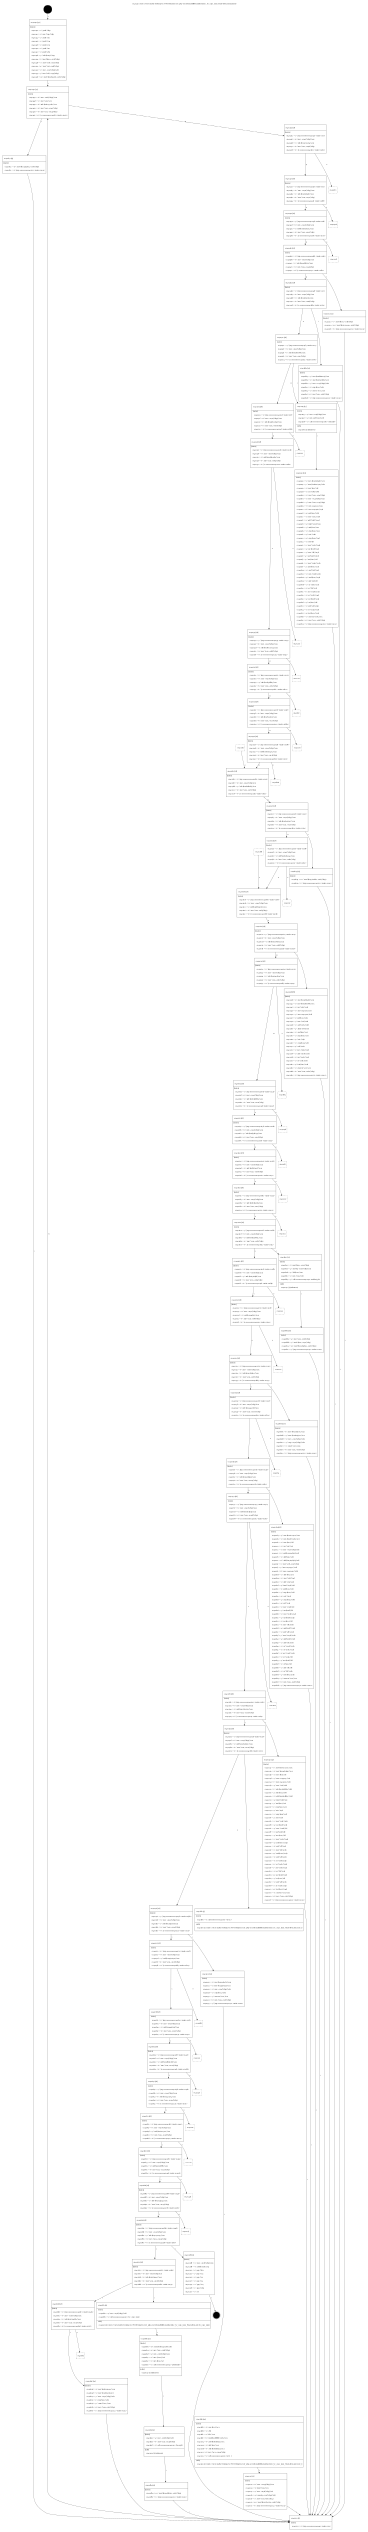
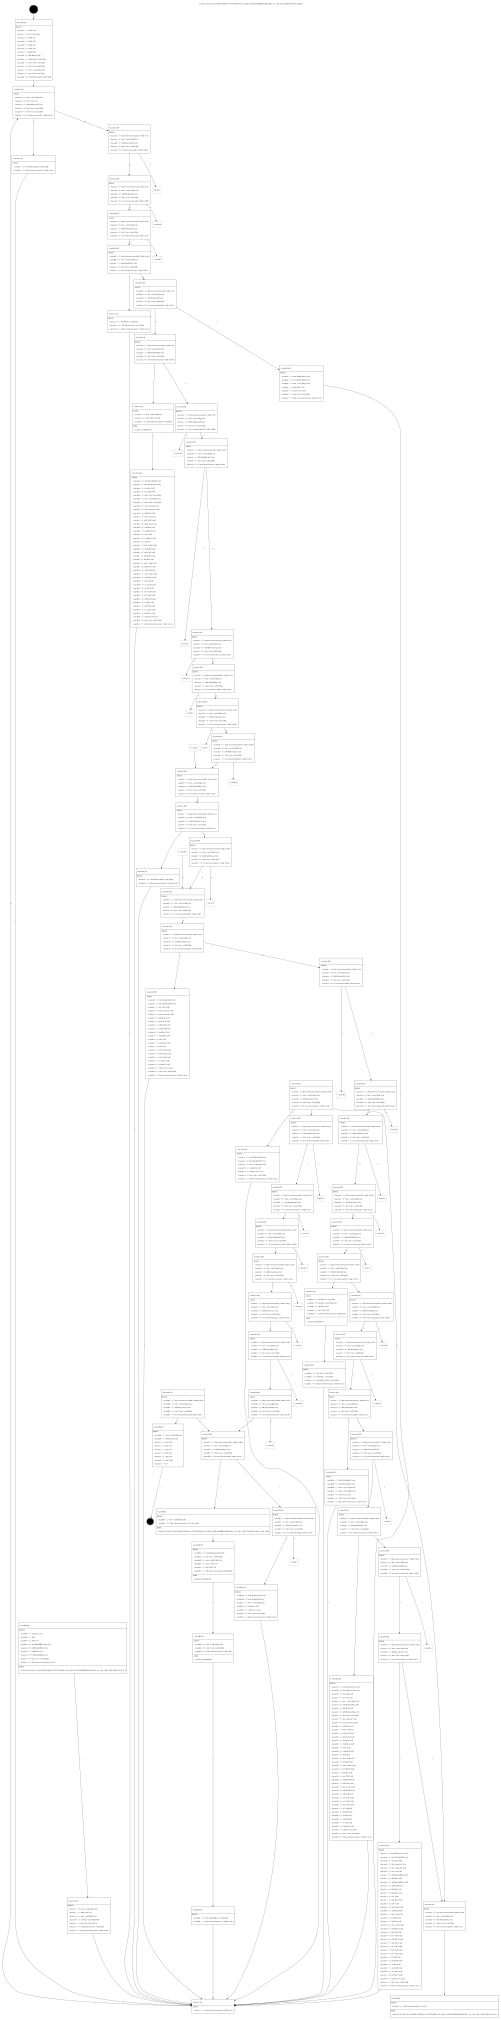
(208, 1829) -> (406, 1483)
(158, 2214) -> (247, 1424)
